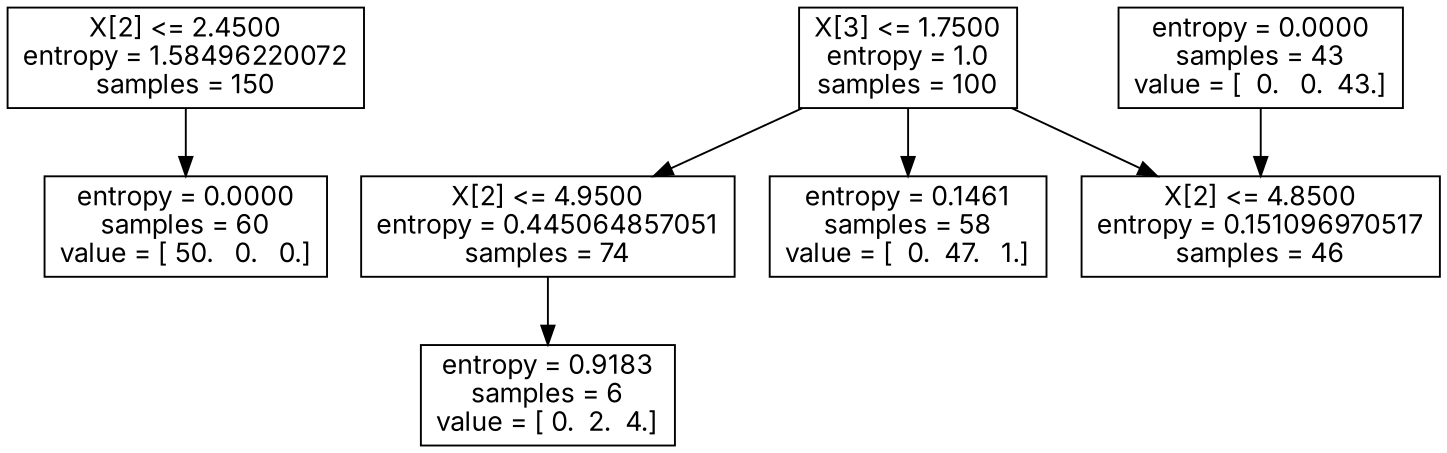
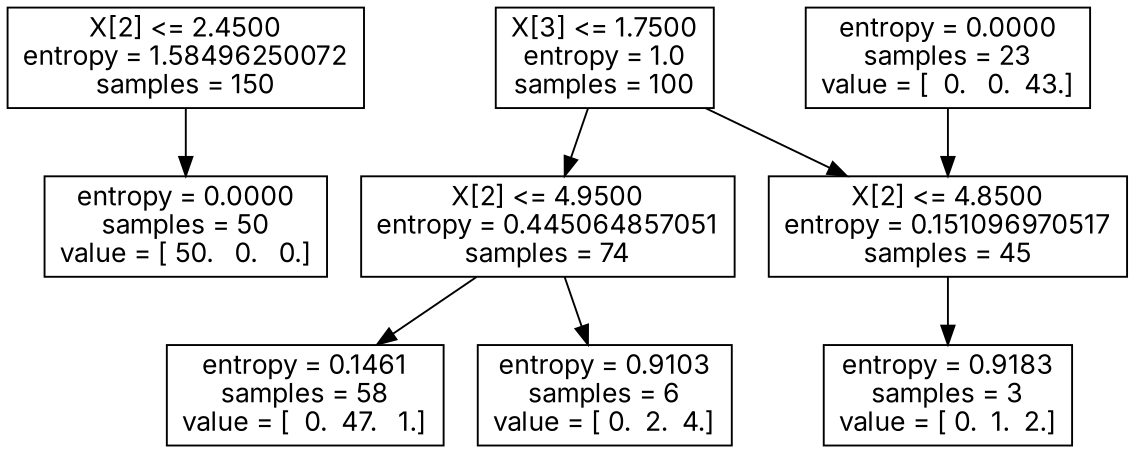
(186, 58) -> (186, 58)
(1261, 58) -> (948, 58)
(908, 132) -> (435, 305)
(186, 227) -> (186, 227)
(1261, 227) -> (948, 227)
(548, 395) -> (605, 395)
none -> (948, 395)
